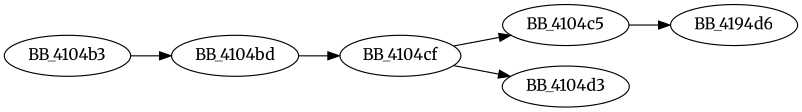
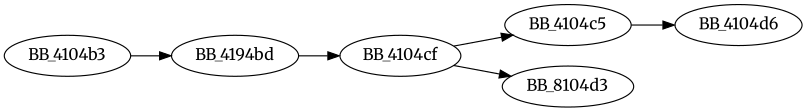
(734, 25) -> (739, 25)
(235, 56) -> (235, 56)
(566, 87) -> (568, 87)
